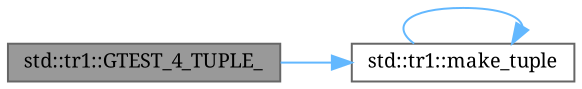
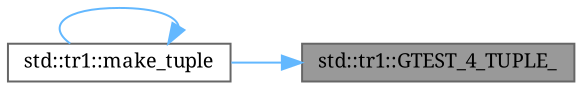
(306, 63) -> (257, 63)
